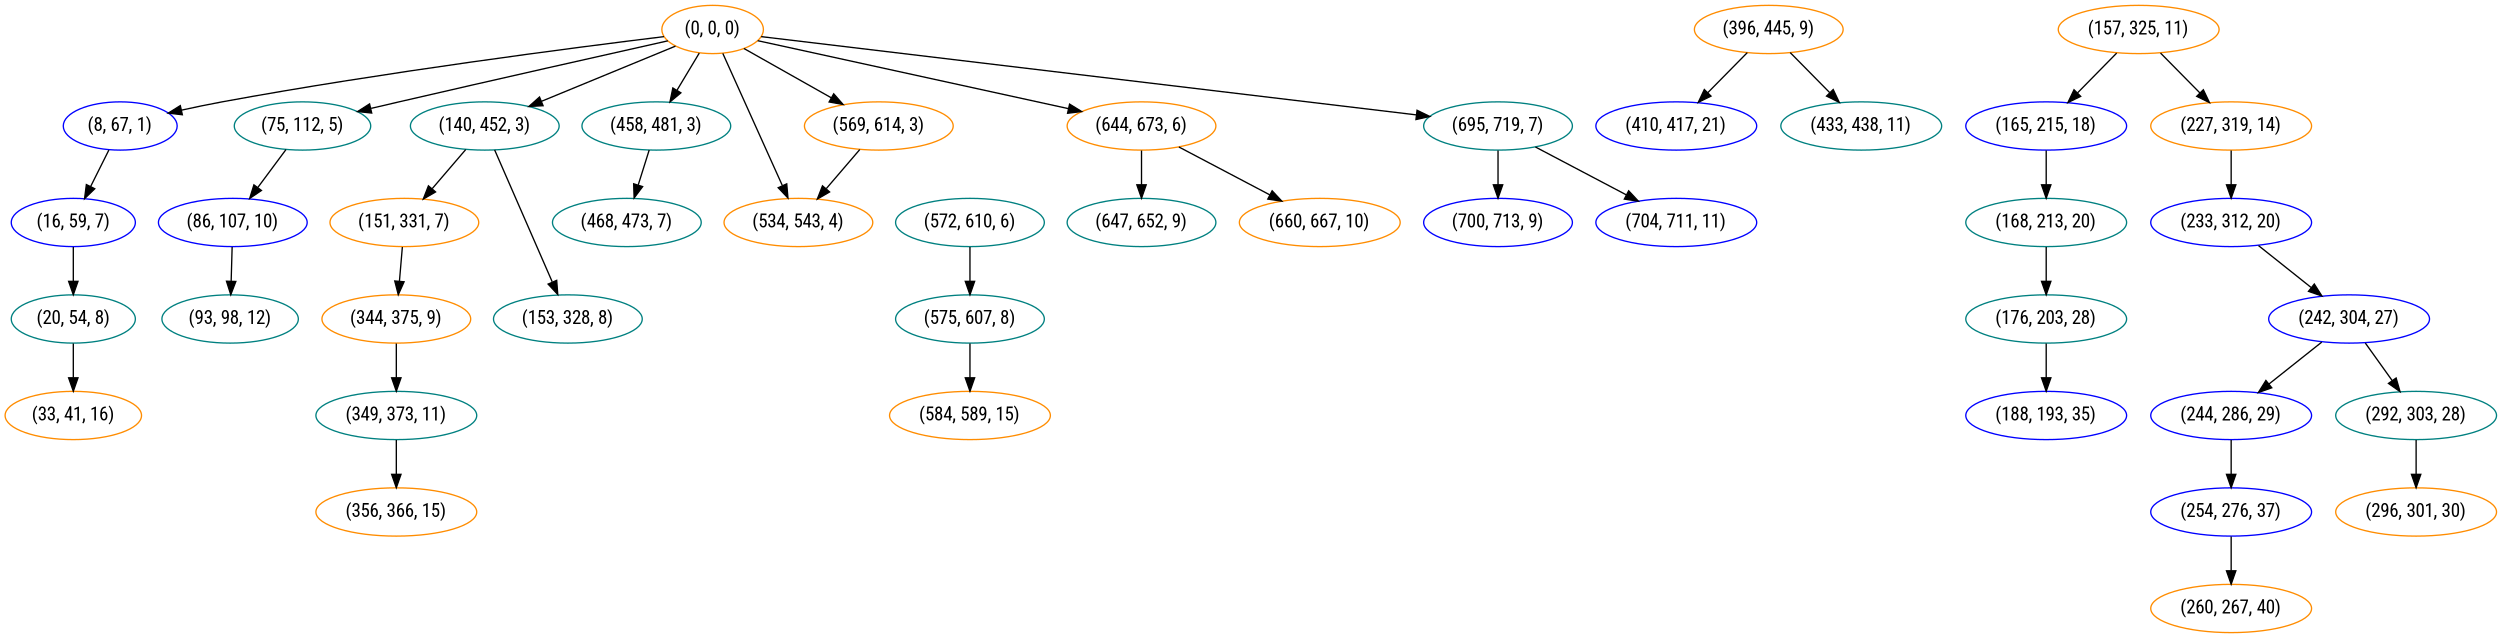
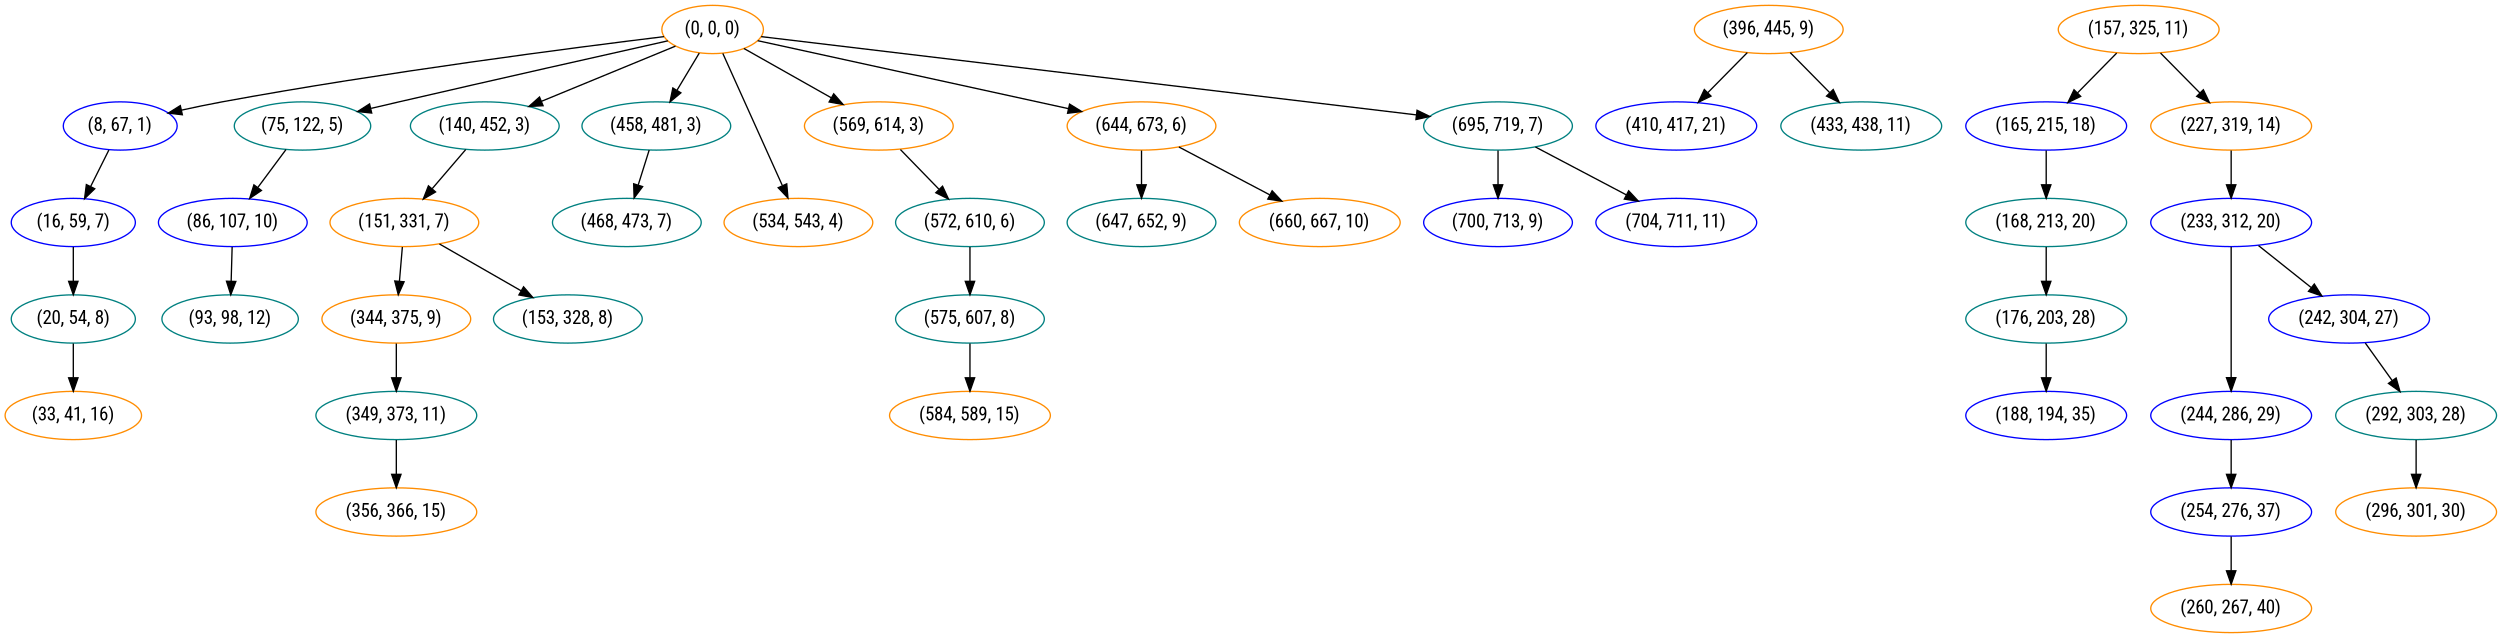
(303, 126) -> (303, 126)
(843, 169) -> (920, 169)
(523, 216) -> (480, 267)
(2295, 363) -> (2231, 312)
(2046, 415) -> (2046, 415)
